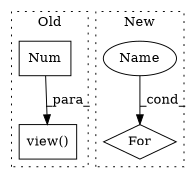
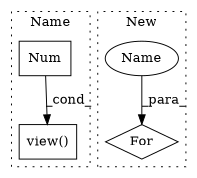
(50, 23) -> (51, 23)
(68, 100) -> (69, 100)
(163, 100) -> (164, 100)
